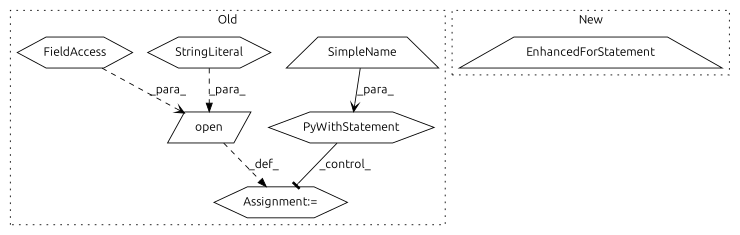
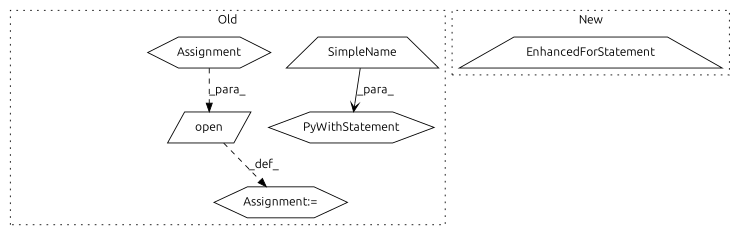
(75, 53) -> none
(209, 53) -> (209, 53)
(318, 163) -> none
